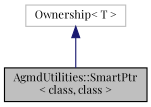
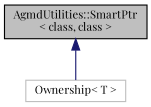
(76, 53) -> (76, 65)
